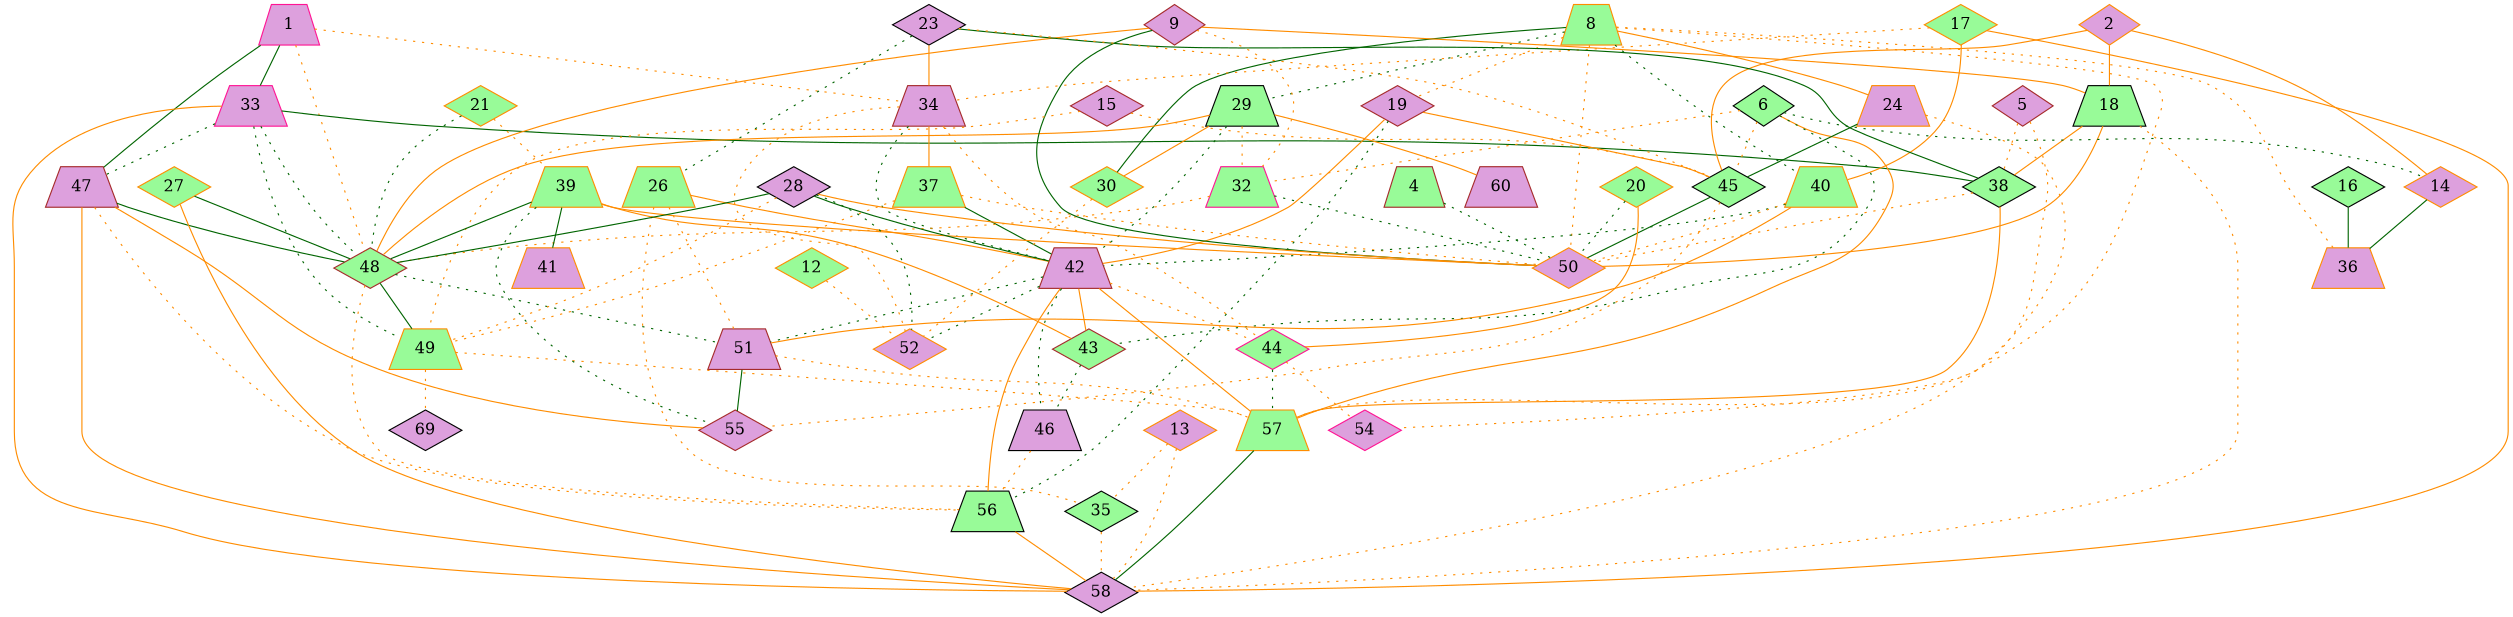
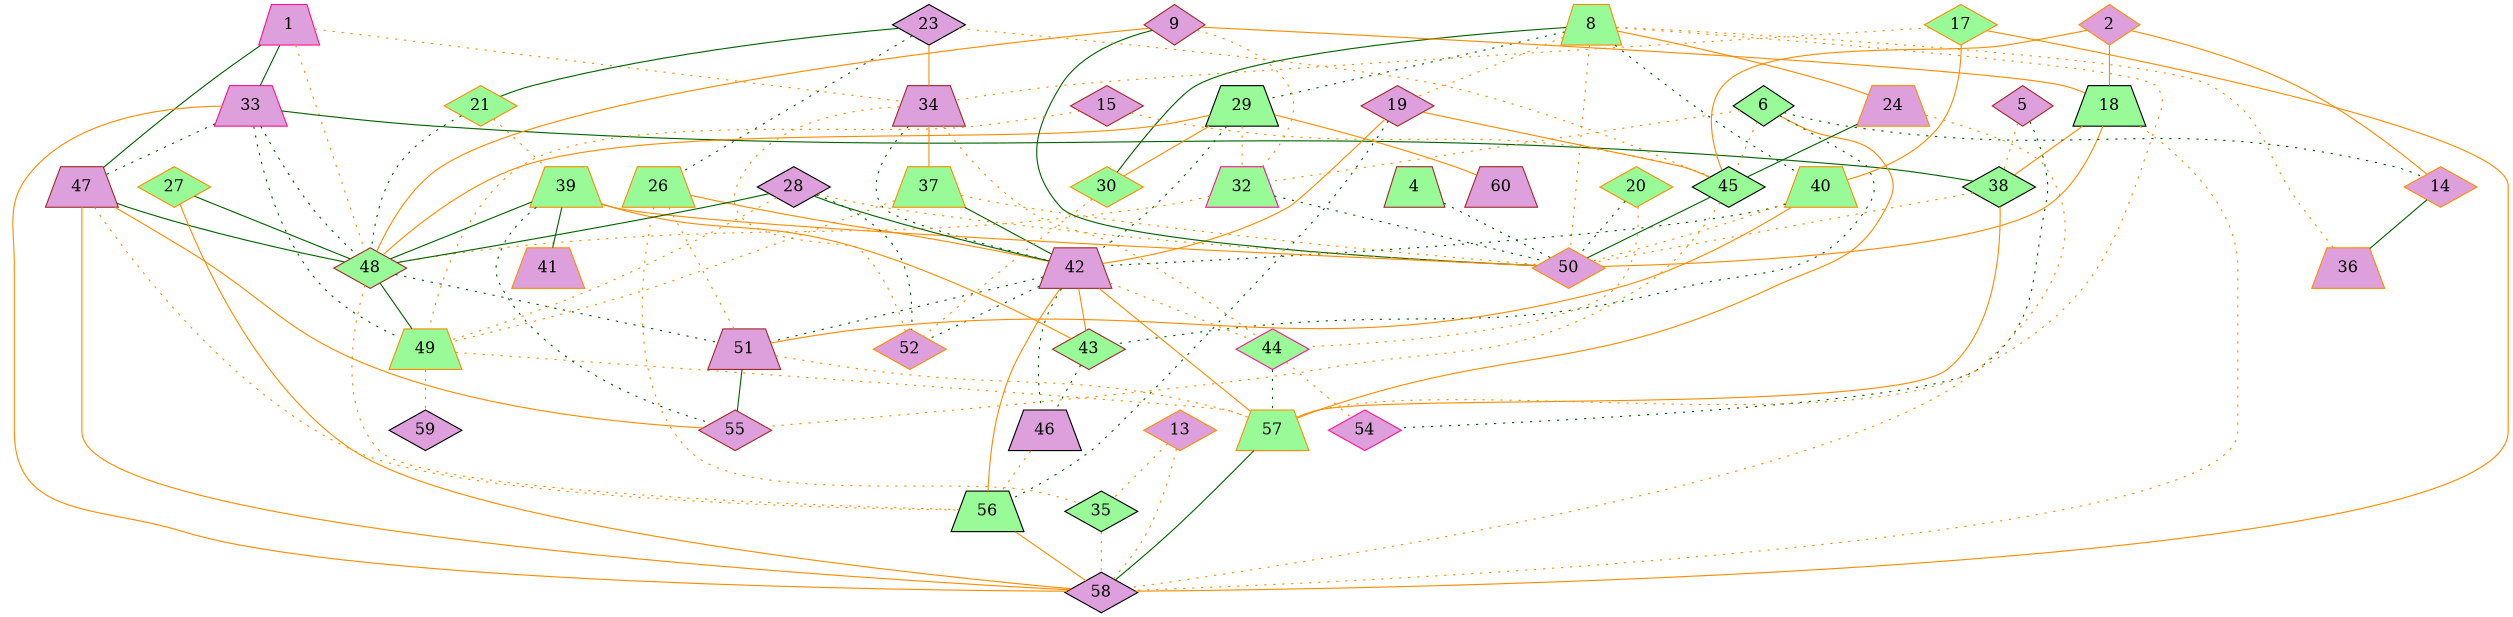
(1457, 47) -> (698, 53)
(2348, 187) -> none
(1176, 241) -> (1176, 241)
(812, 268) -> none
(1507, 326) -> (1507, 326)
(1696, 411) -> (1696, 411)
(425, 430) -> (425, 430)
